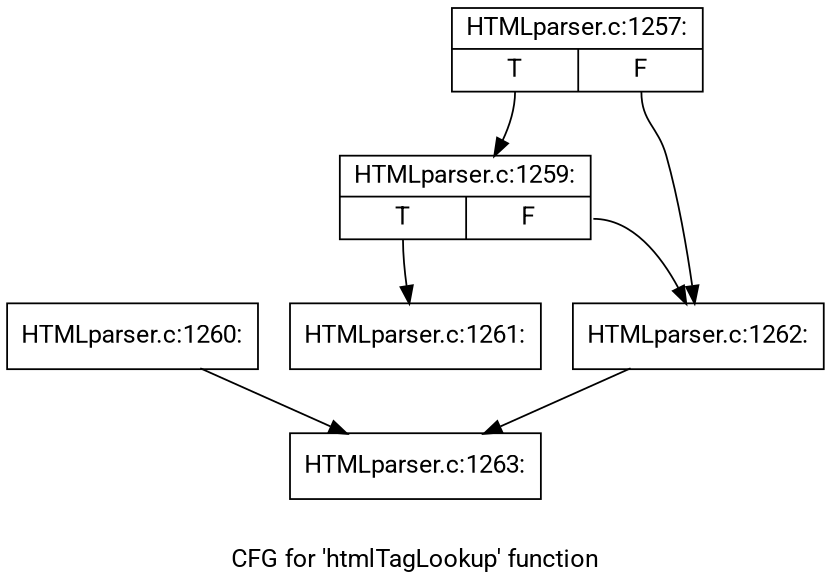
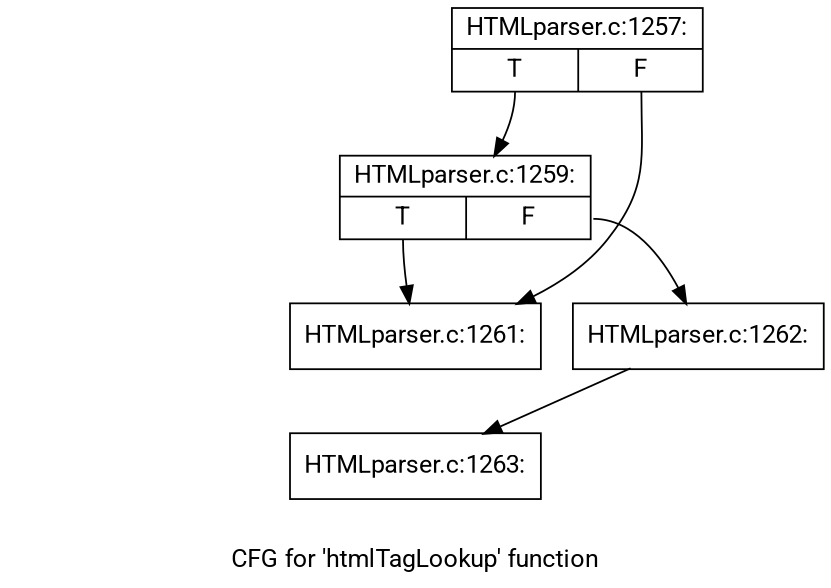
(674, 186) -> (625, 214)
(133, 336) -> none
